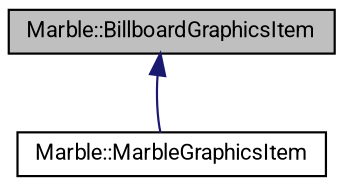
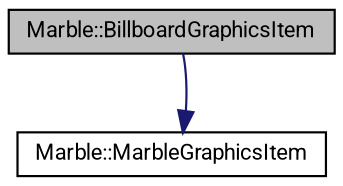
(157, 104) -> (186, 82)
